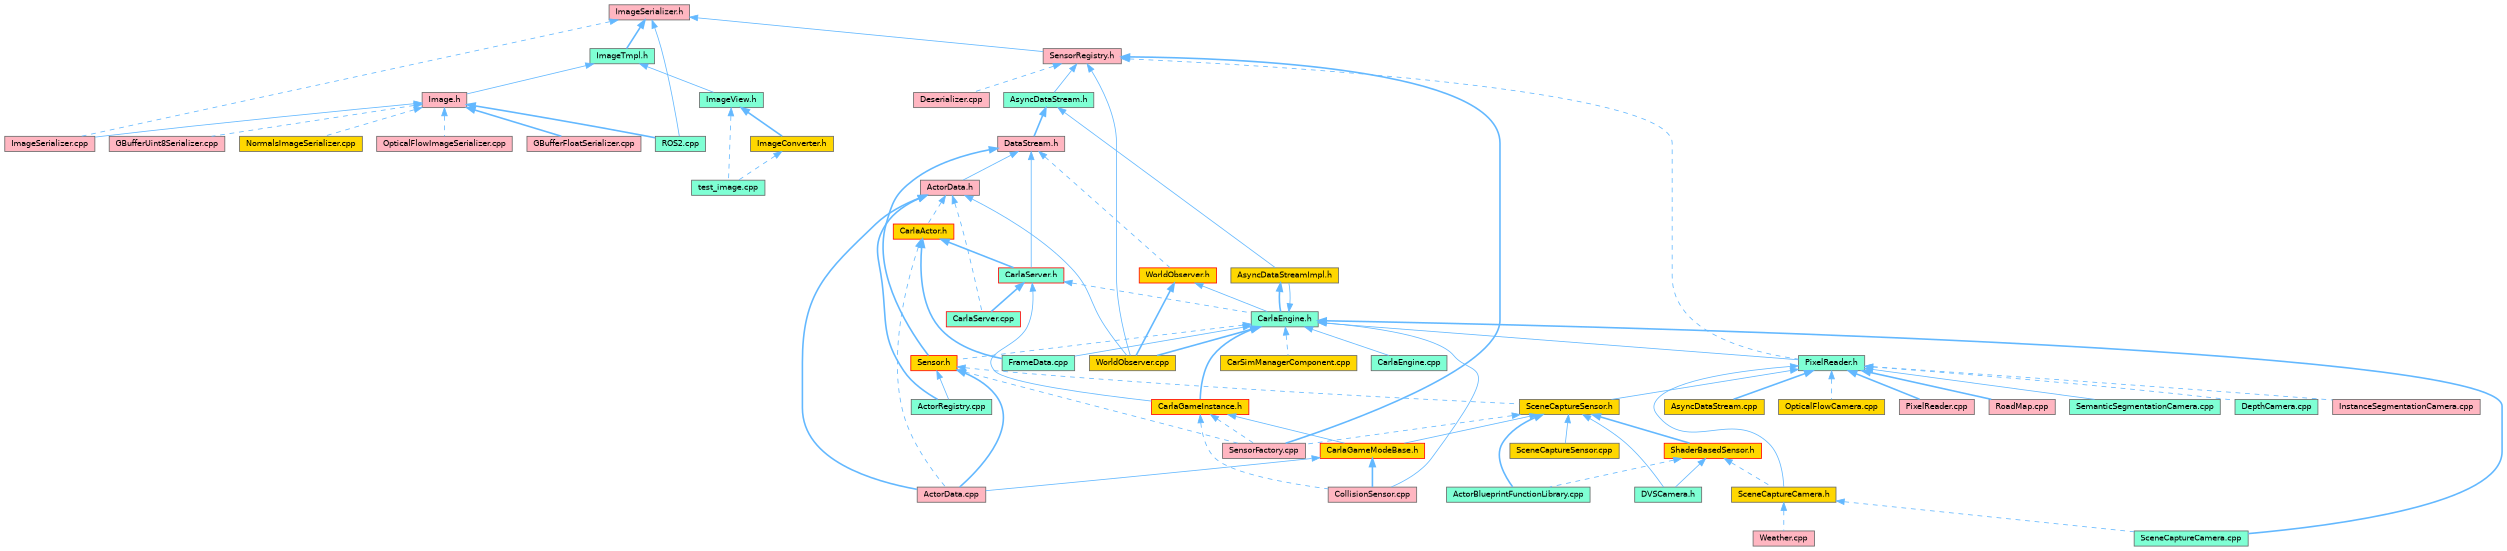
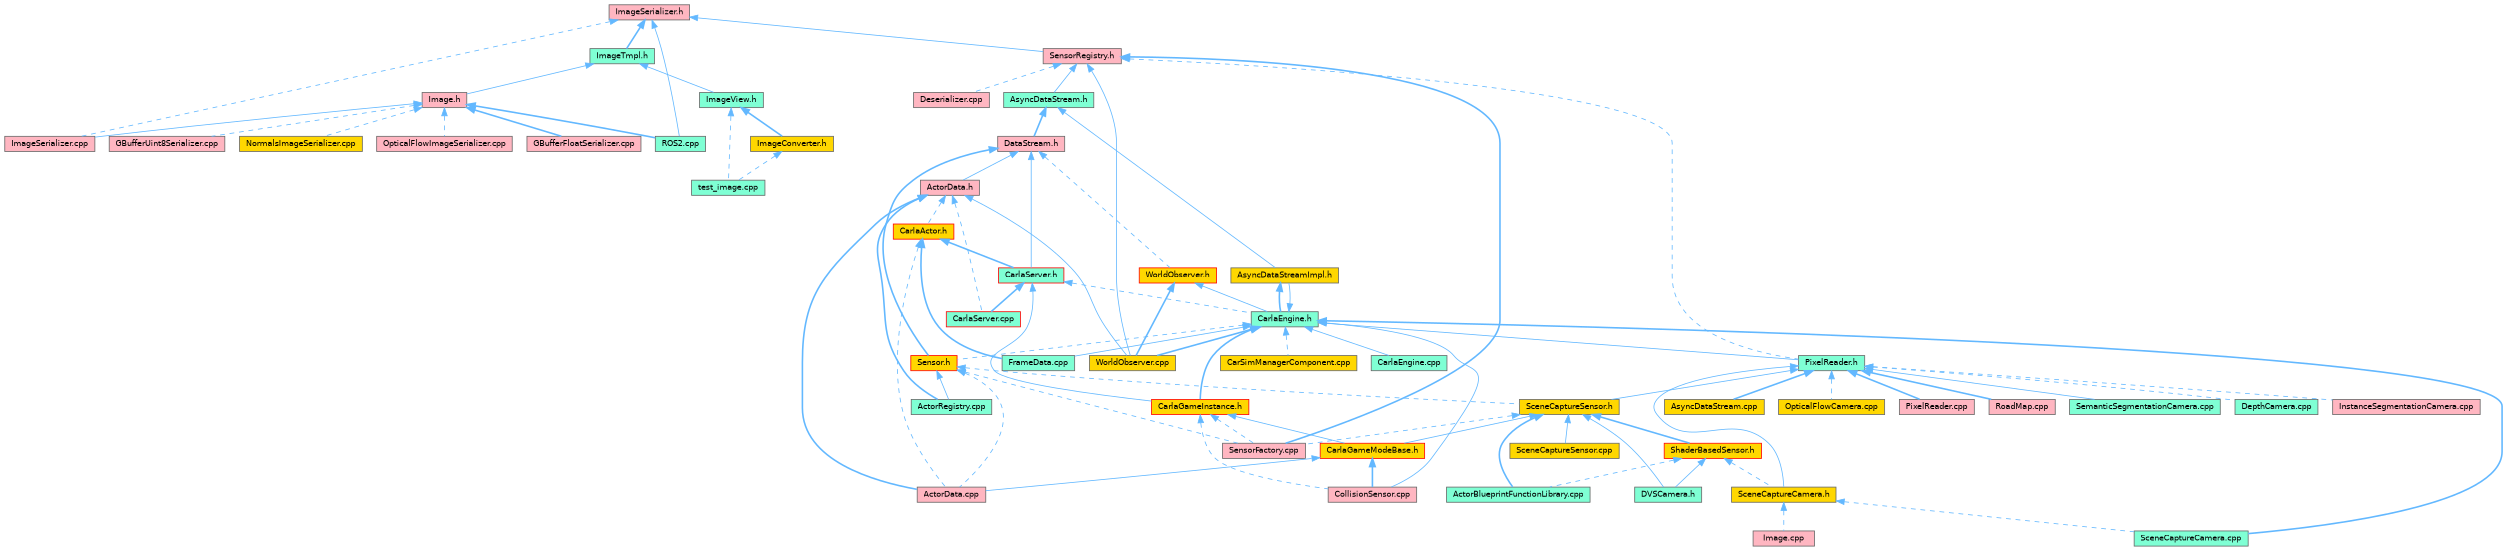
(1002, 428) -> (1002, 428)
(1784, 539) -> (1784, 539)
